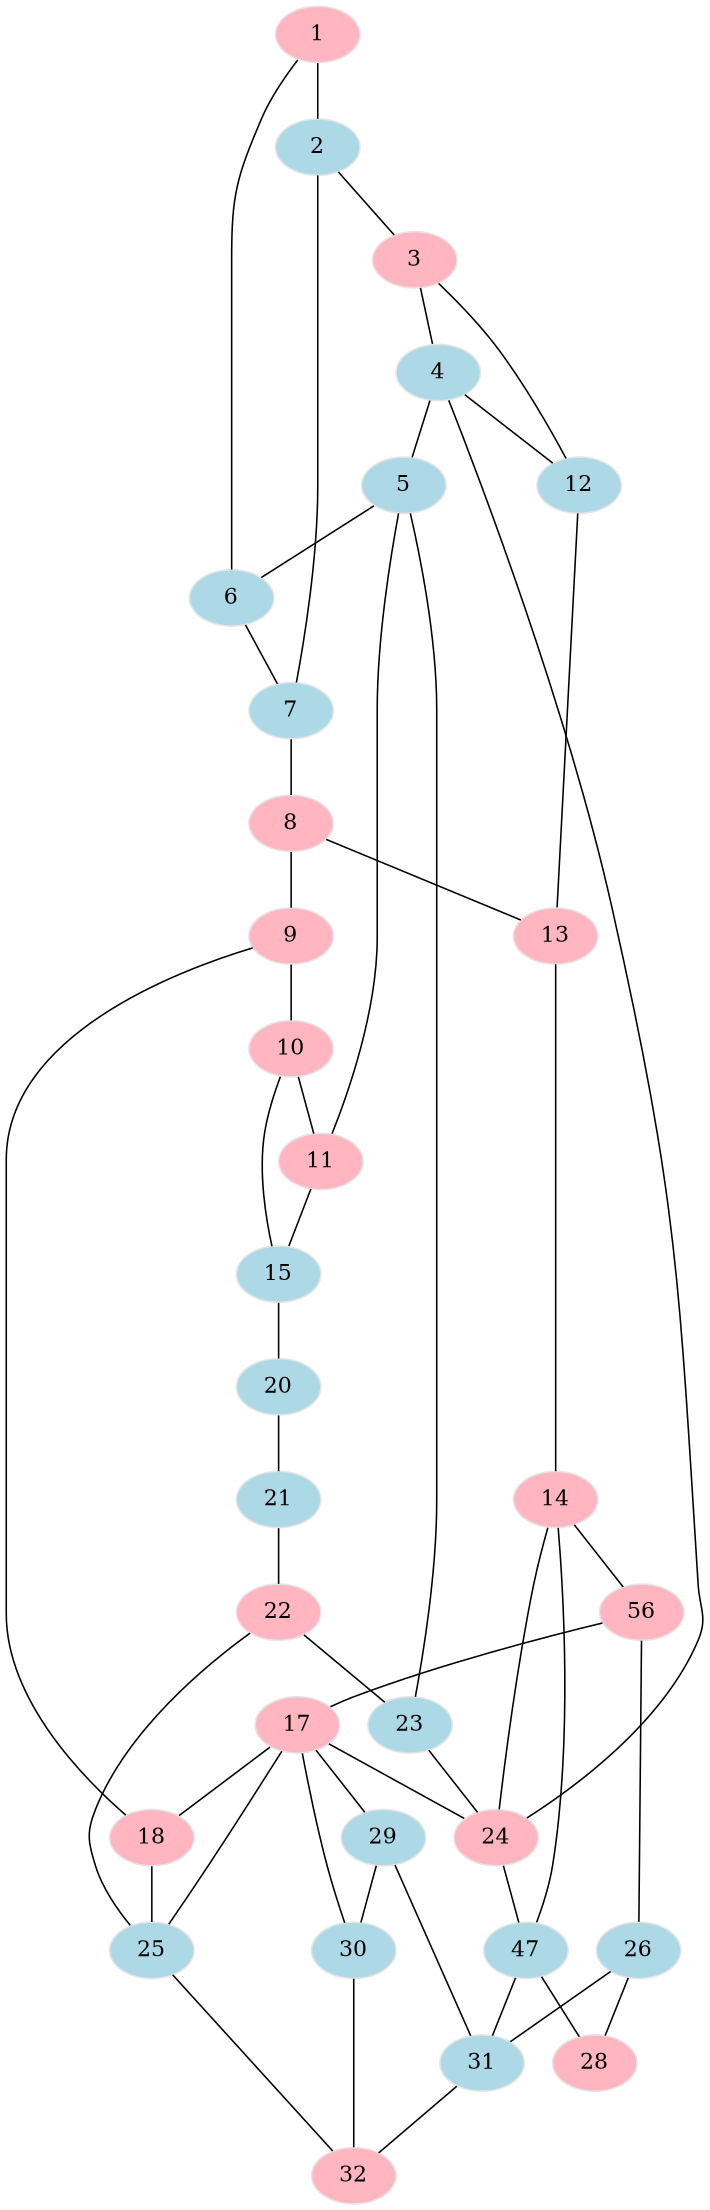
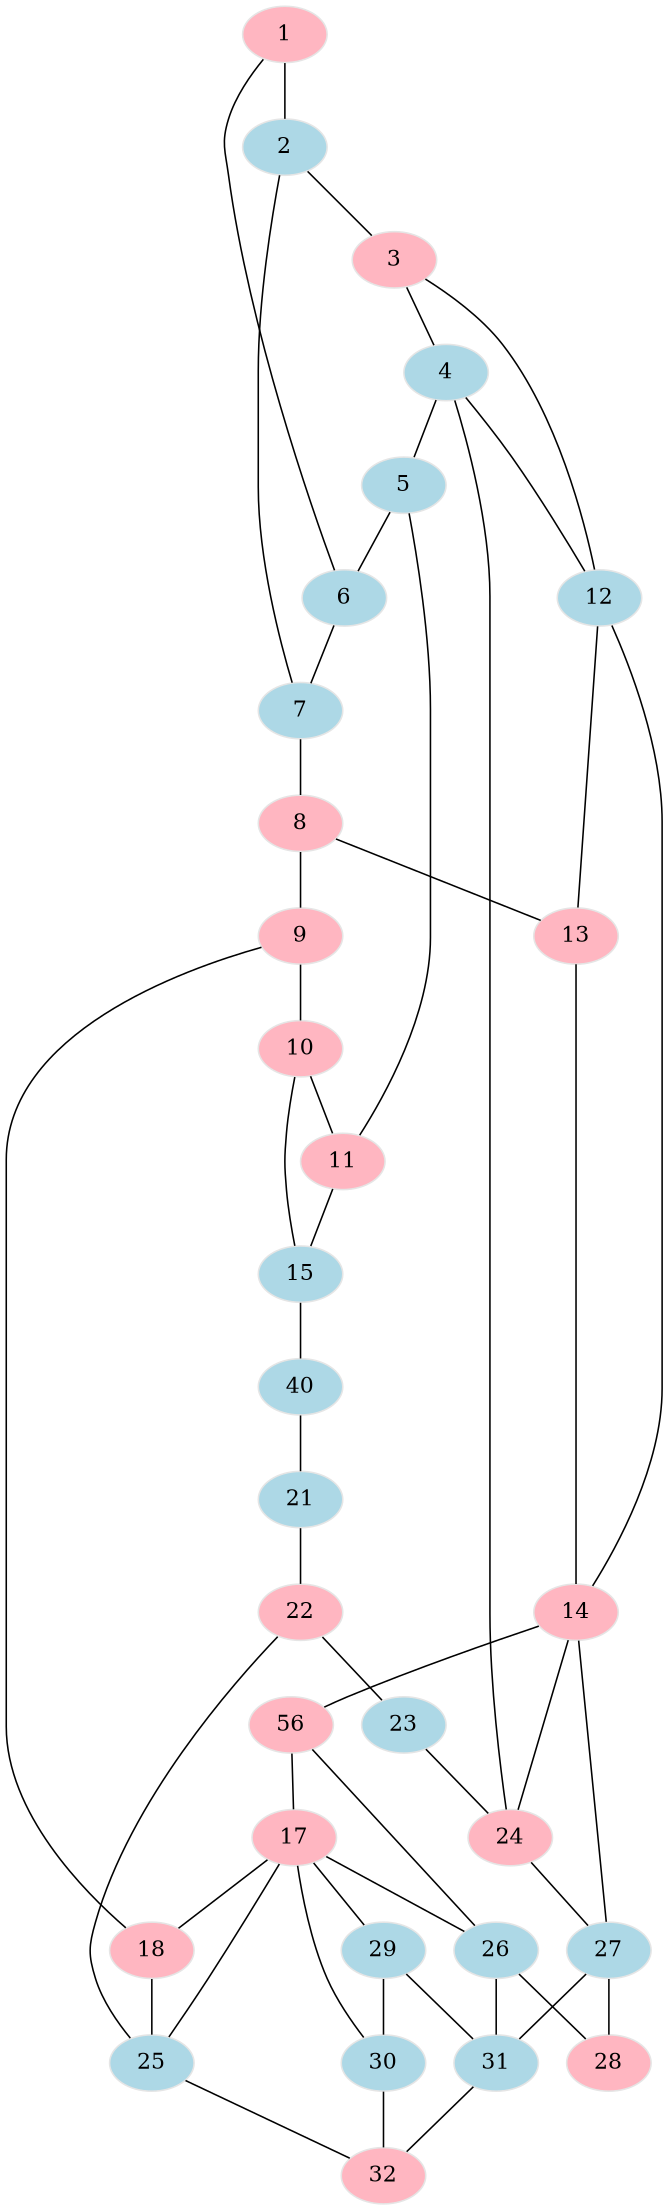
(437, 1105) -> none
none -> (662, 1109)
(279, 1387) -> (301, 1387)
(397, 1781) -> (395, 1894)
(526, 1950) -> (609, 1950)
